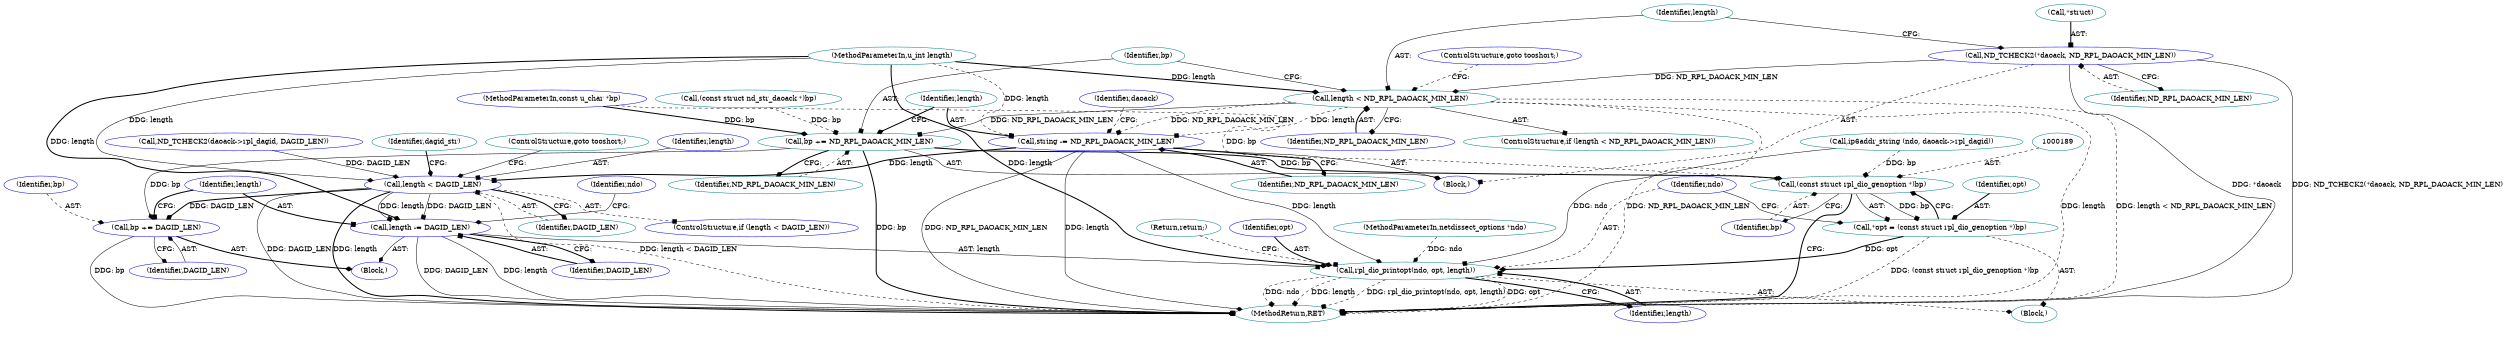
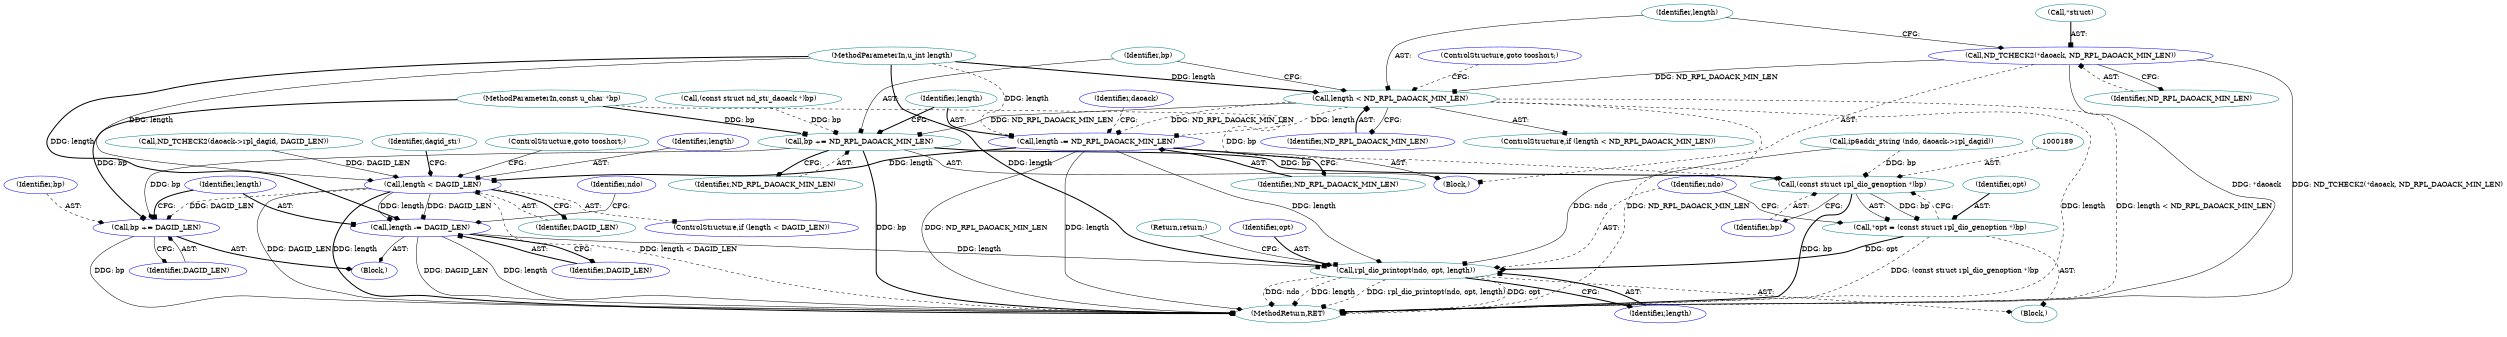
(1701, 71) -> (1701, 71)
(552, 99) -> (552, 99)
none -> (226, 109)
(702, 120) -> (702, 120)
(234, 142) -> (234, 142)
(1096, 142) -> (1096, 142)
(269, 195) -> (269, 195)
(1083, 202) -> (1083, 202)
(1931, 204) -> (1931, 204)
(1445, 228) -> none
(979, 249) -> (979, 249)
(1817, 249) -> (1817, 249)
(1265, 254) -> (1265, 254)
